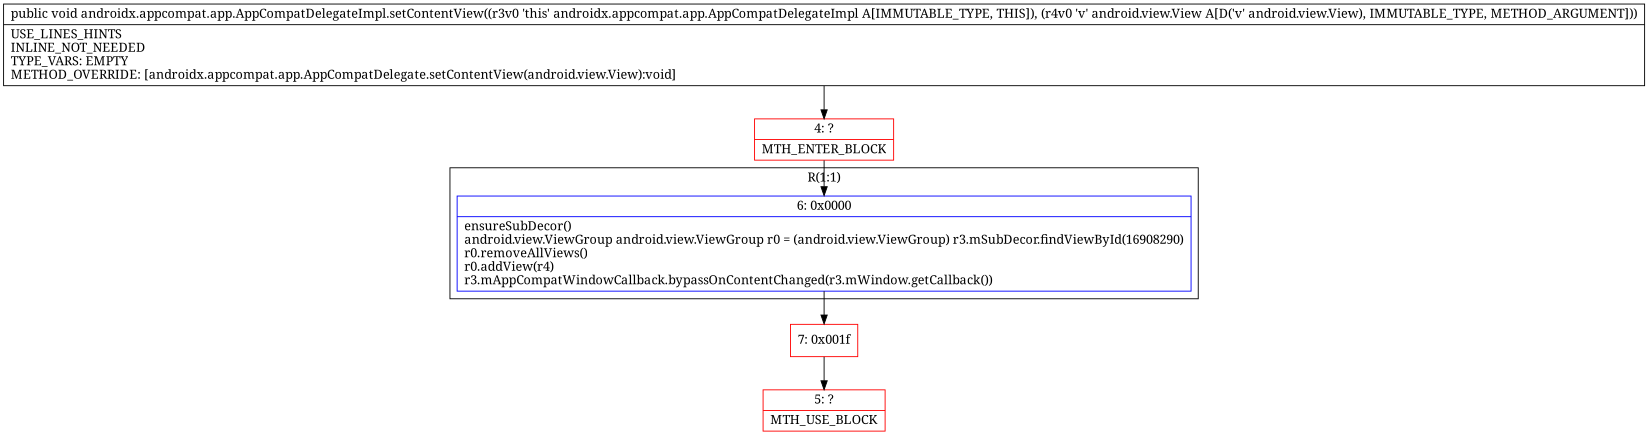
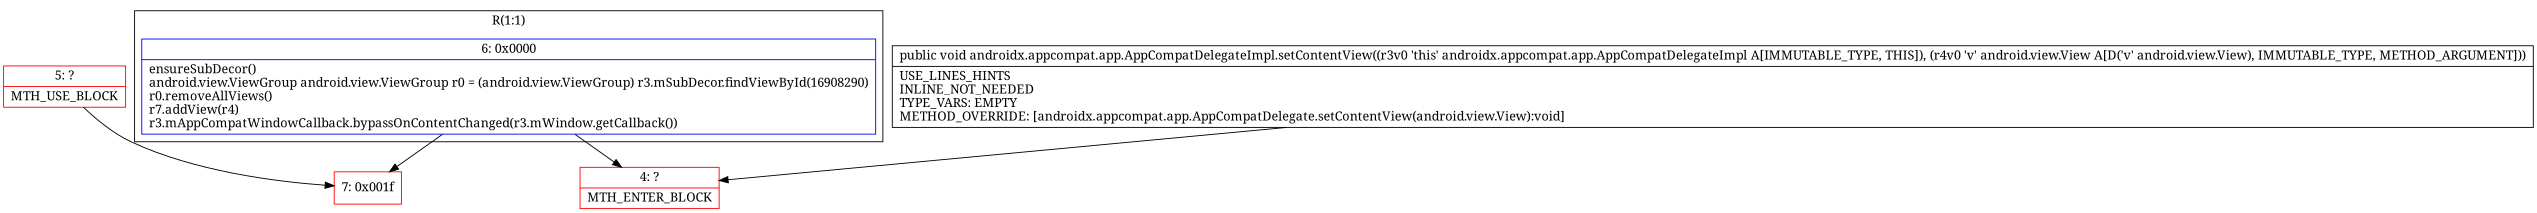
(824, 174) -> (595, 148)
(509, 267) -> (194, 110)
(824, 369) -> (197, 165)
